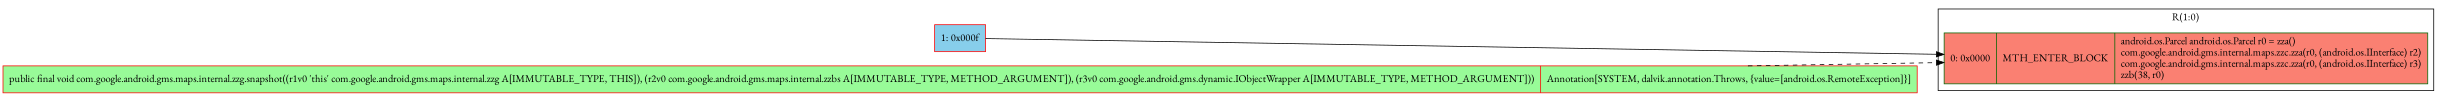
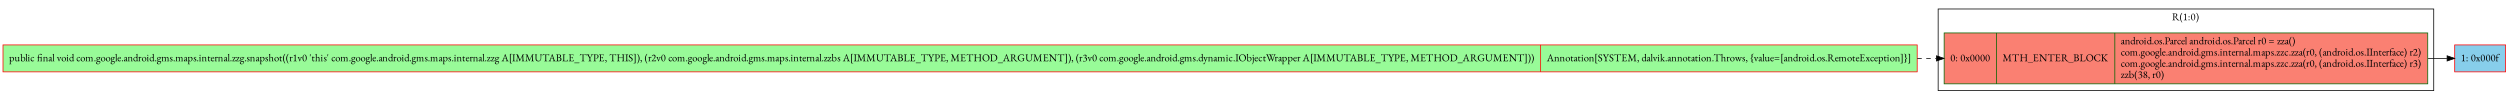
(1461, 46) -> (2438, 58)
